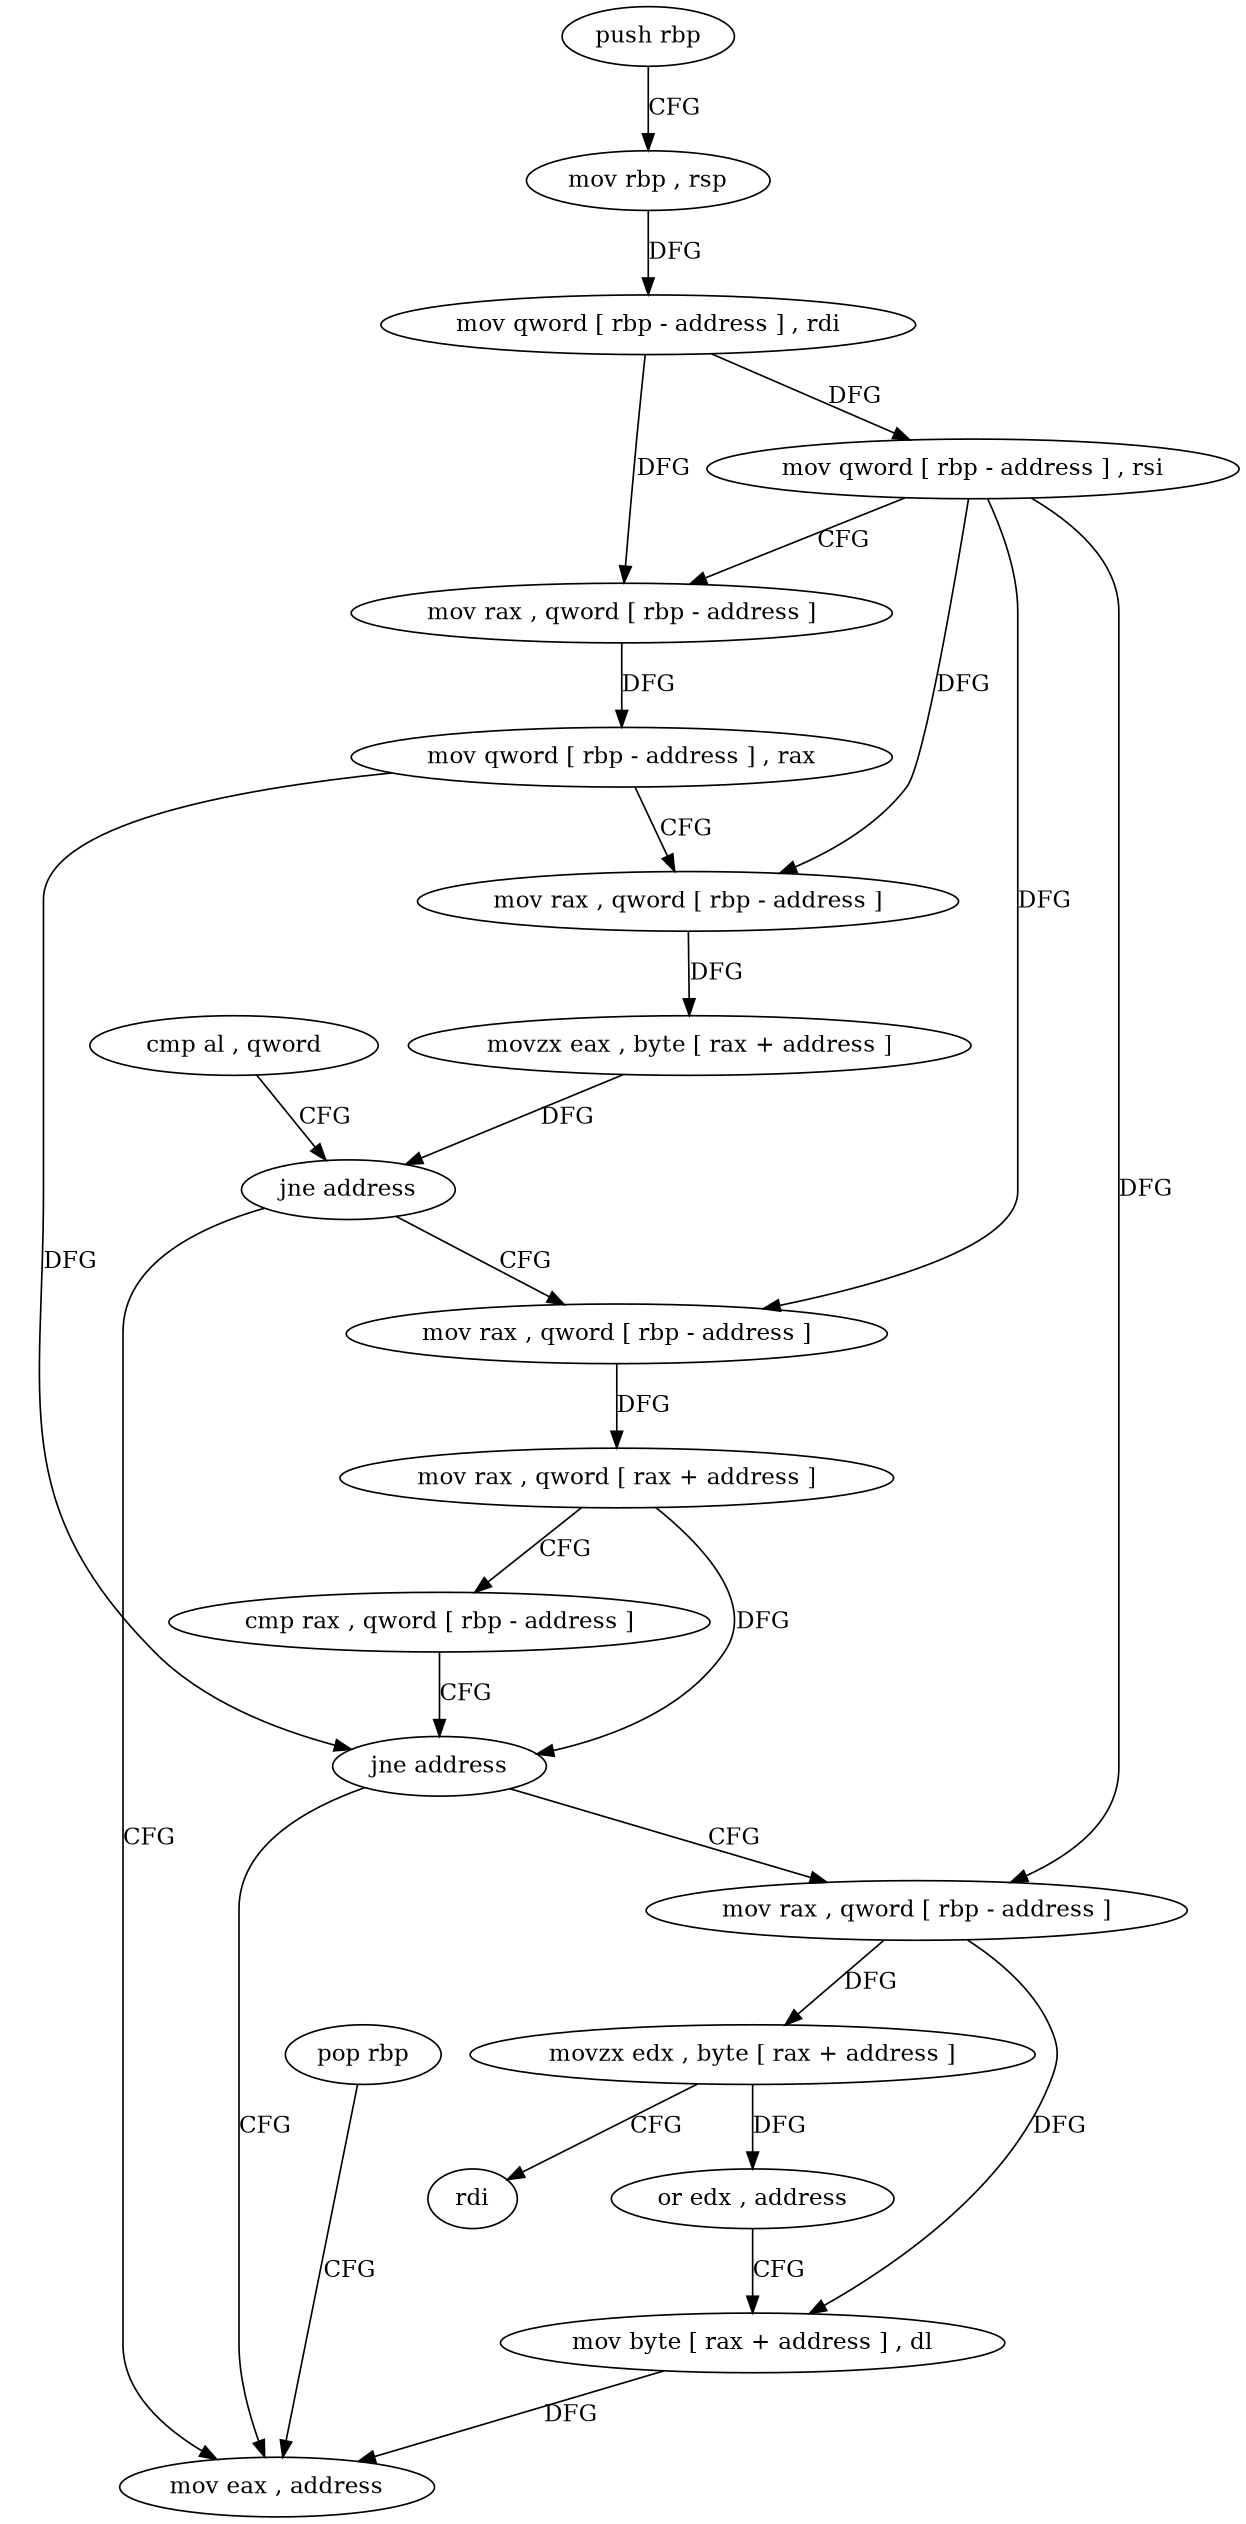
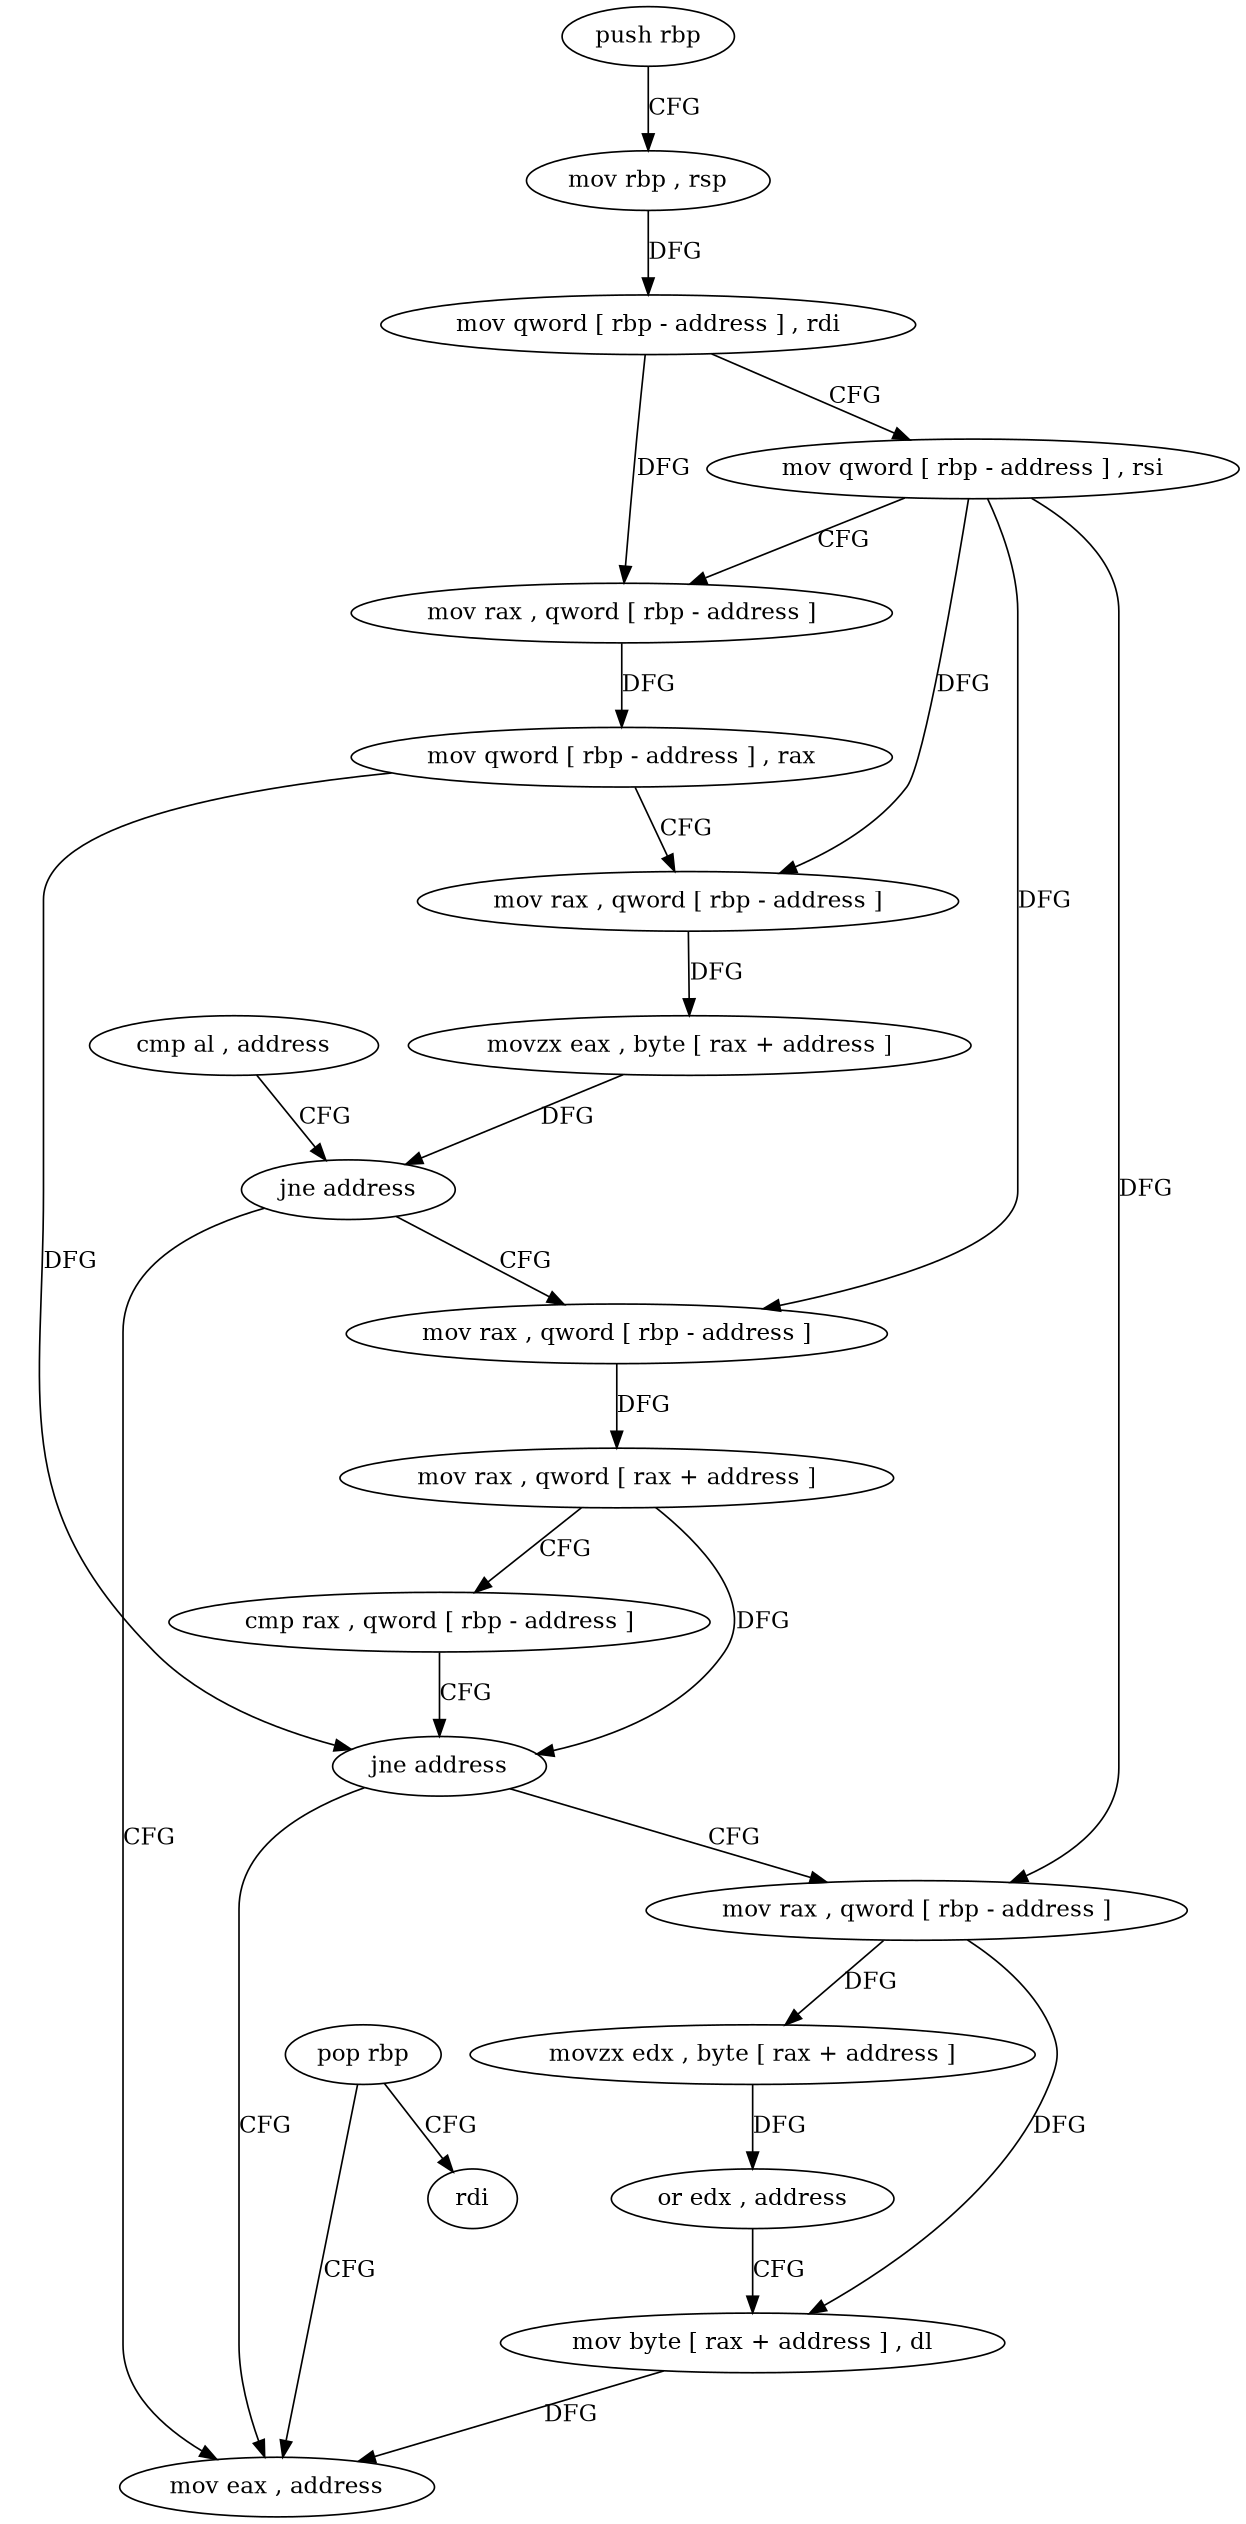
(855, 397) -> (855, 397)
(234, 1046) -> (234, 1046)
(610, 2128) -> (414, 2121)
